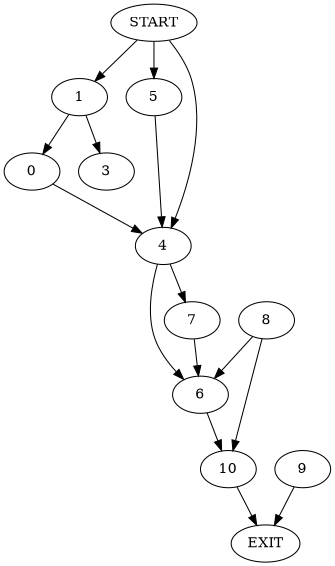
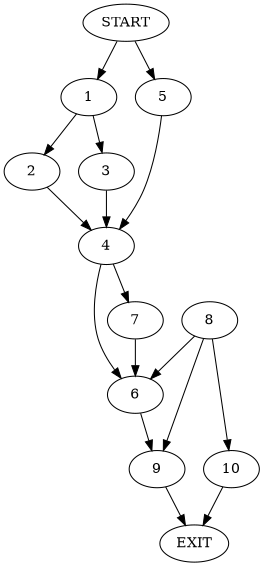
(196, 128) -> (106, 204)
(32, 172) -> (32, 172)
none -> (185, 390)
(212, 427) -> (145, 427)
